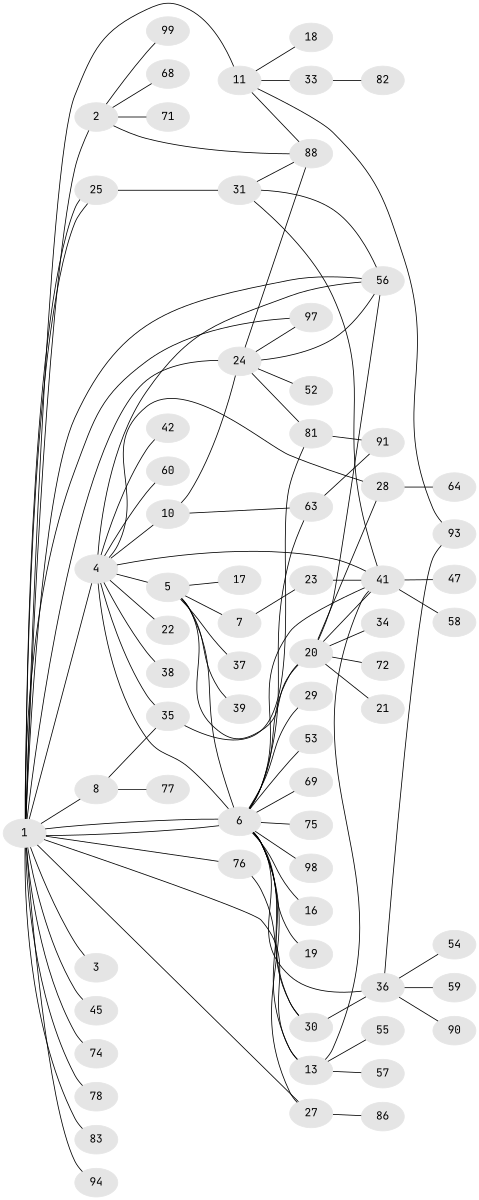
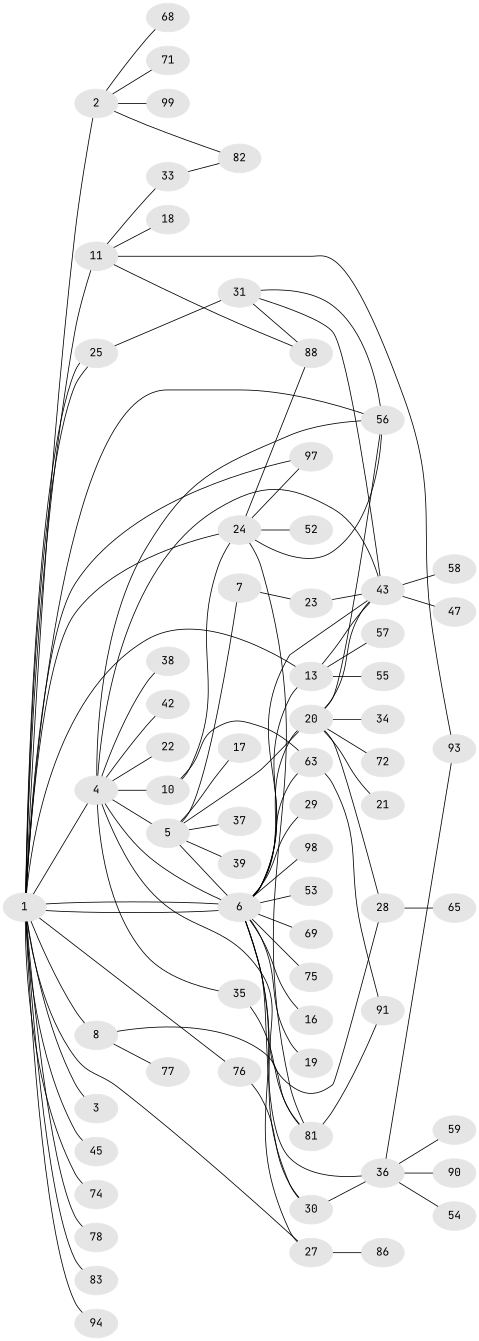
(200, 148) -> (167, 133)
(168, 471) -> none
(454, 487) -> (454, 908)
(383, 580) -> (383, 591)
(132, 753) -> (233, 1037)
